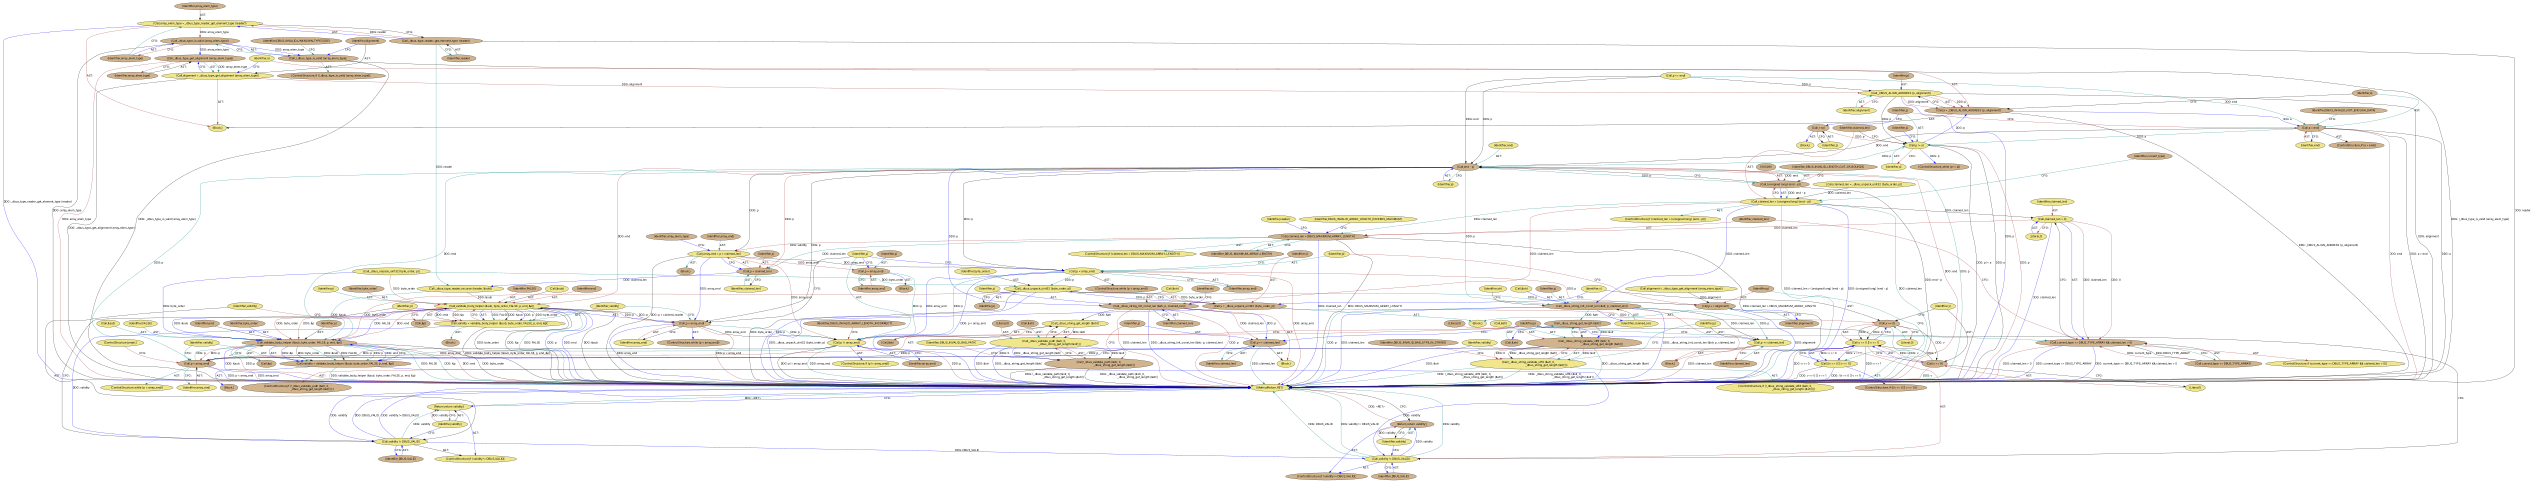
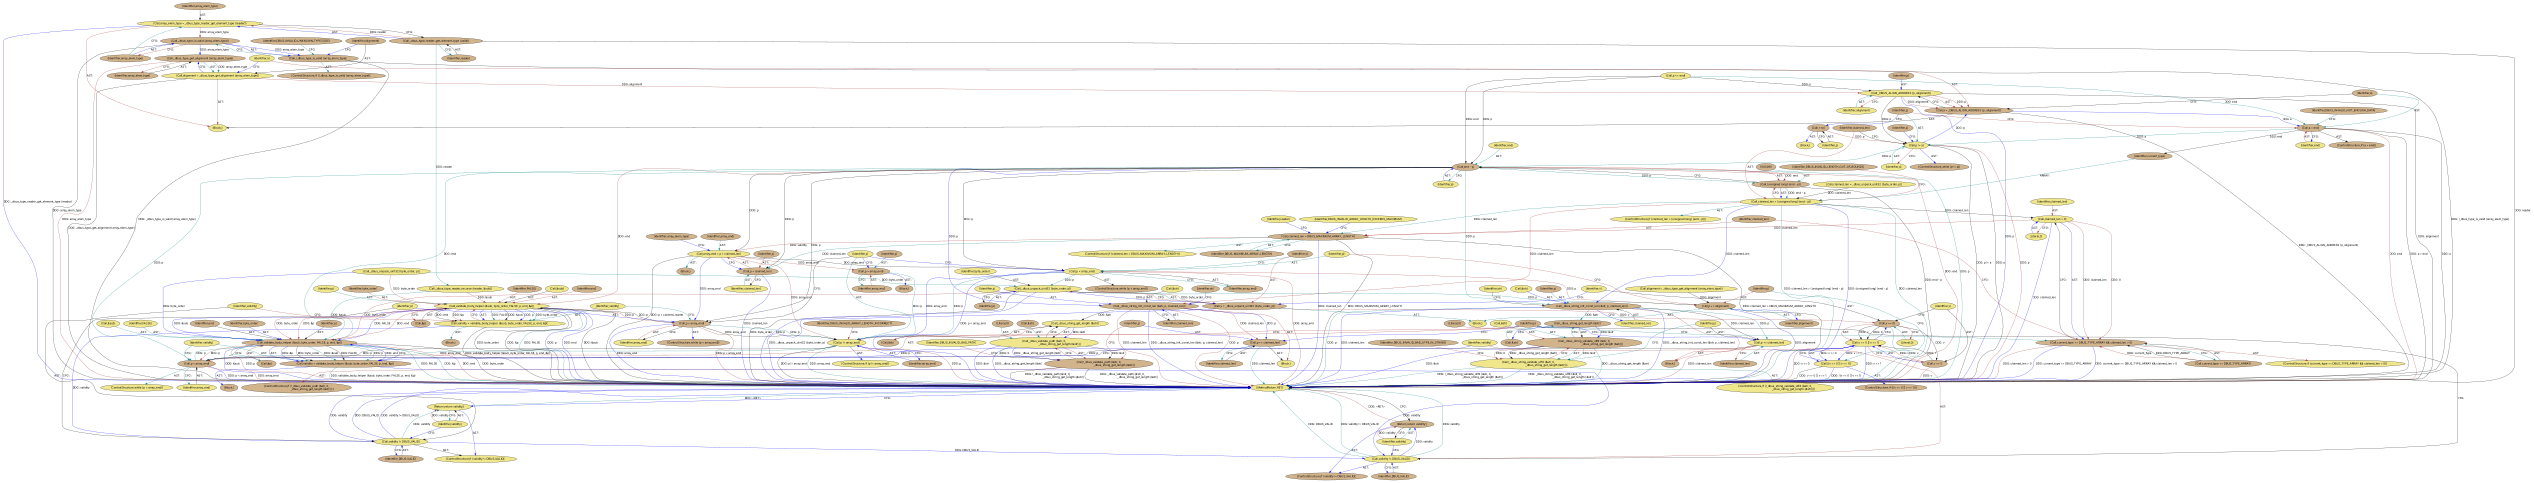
(436, 41) -> (436, 41)
(1889, 138) -> (2233, 142)
(1935, 156) -> (1935, 156)
(1071, 168) -> (1071, 168)
(2045, 176) -> (2045, 176)
(1812, 177) -> (1904, 193)
(615, 279) -> (940, 386)
(120, 343) -> none
(1935, 364) -> (1935, 364)
(2195, 388) -> none
